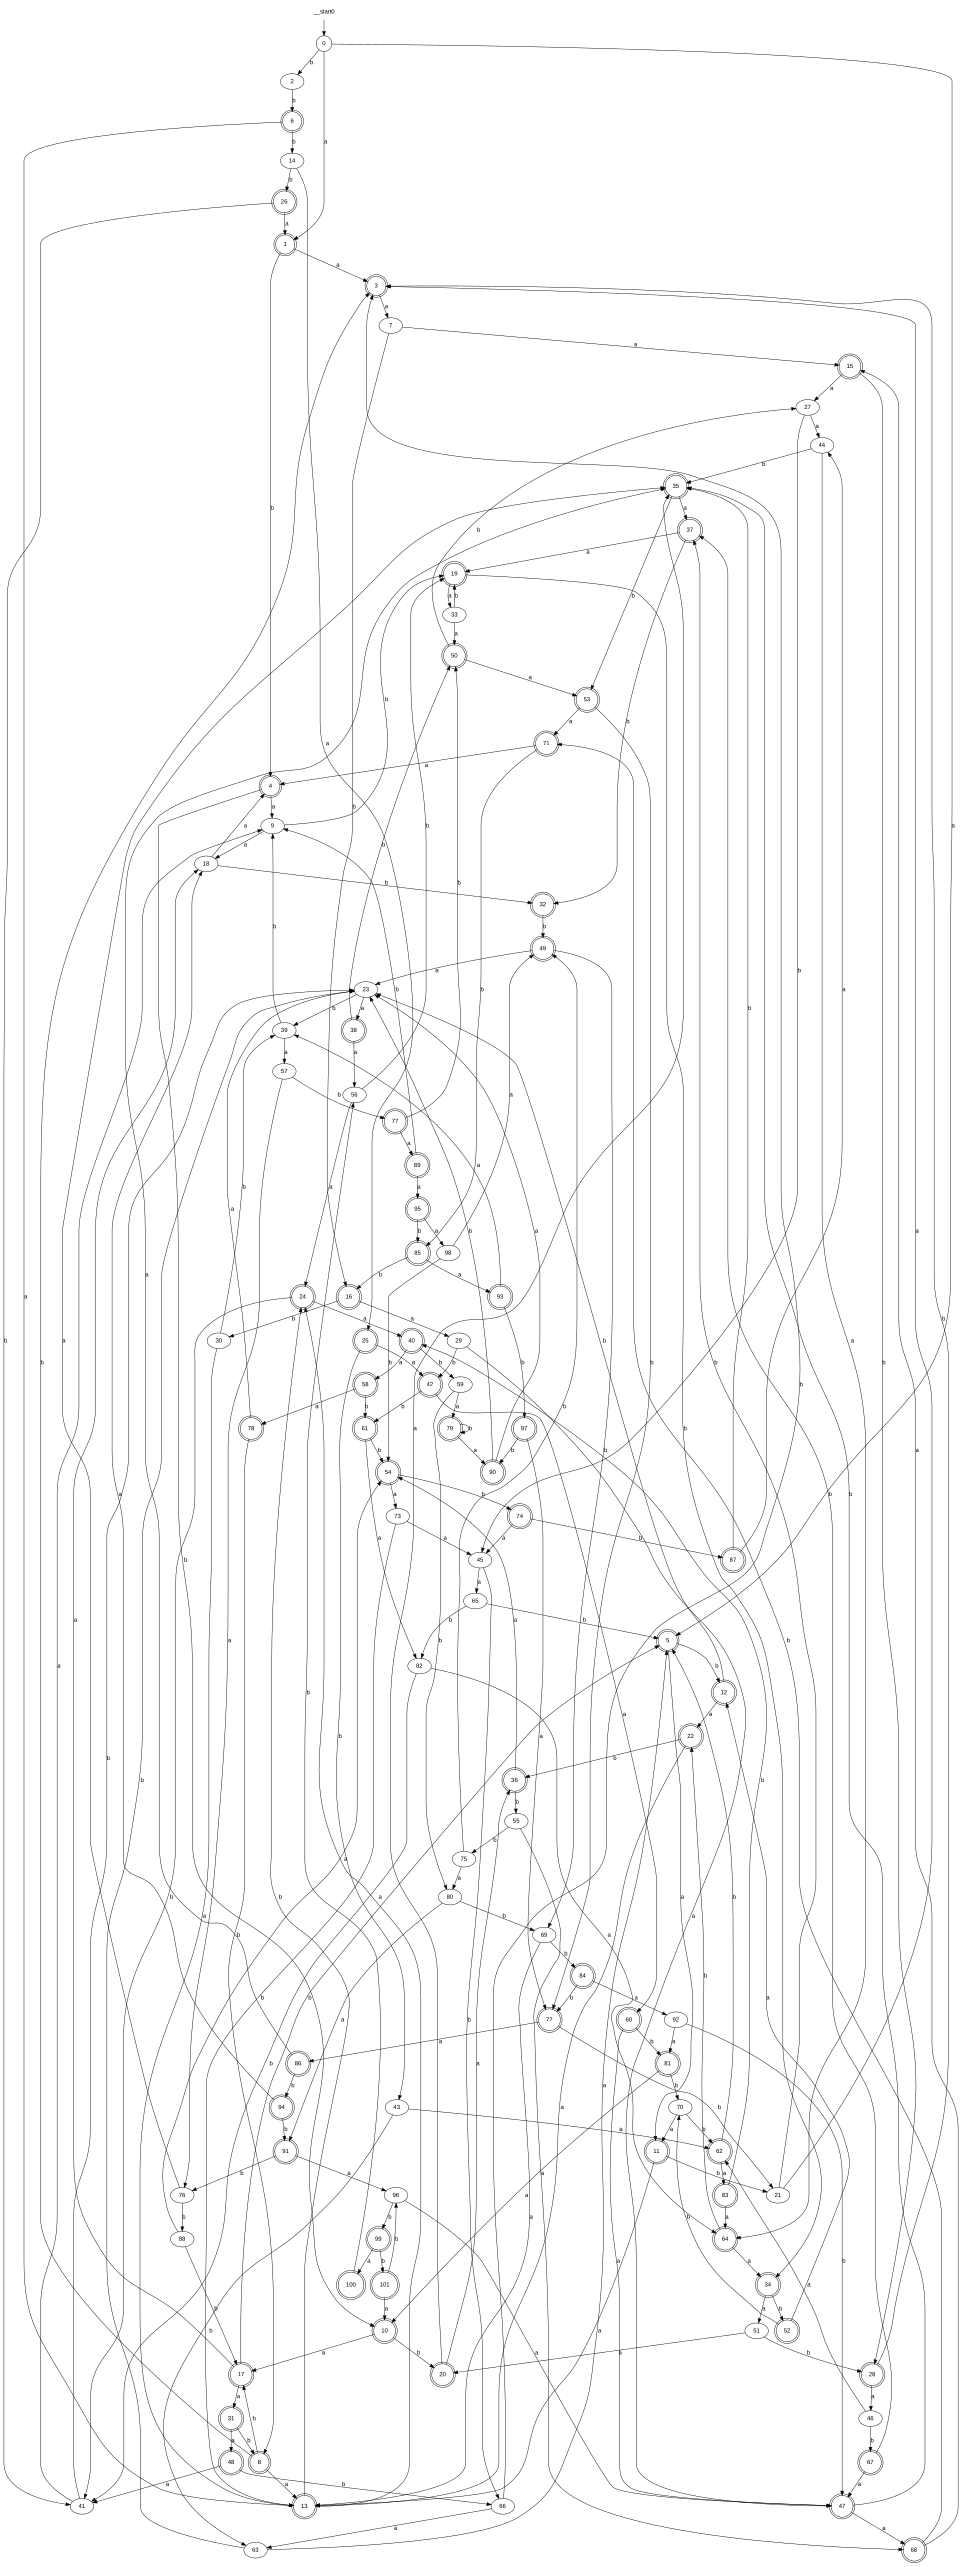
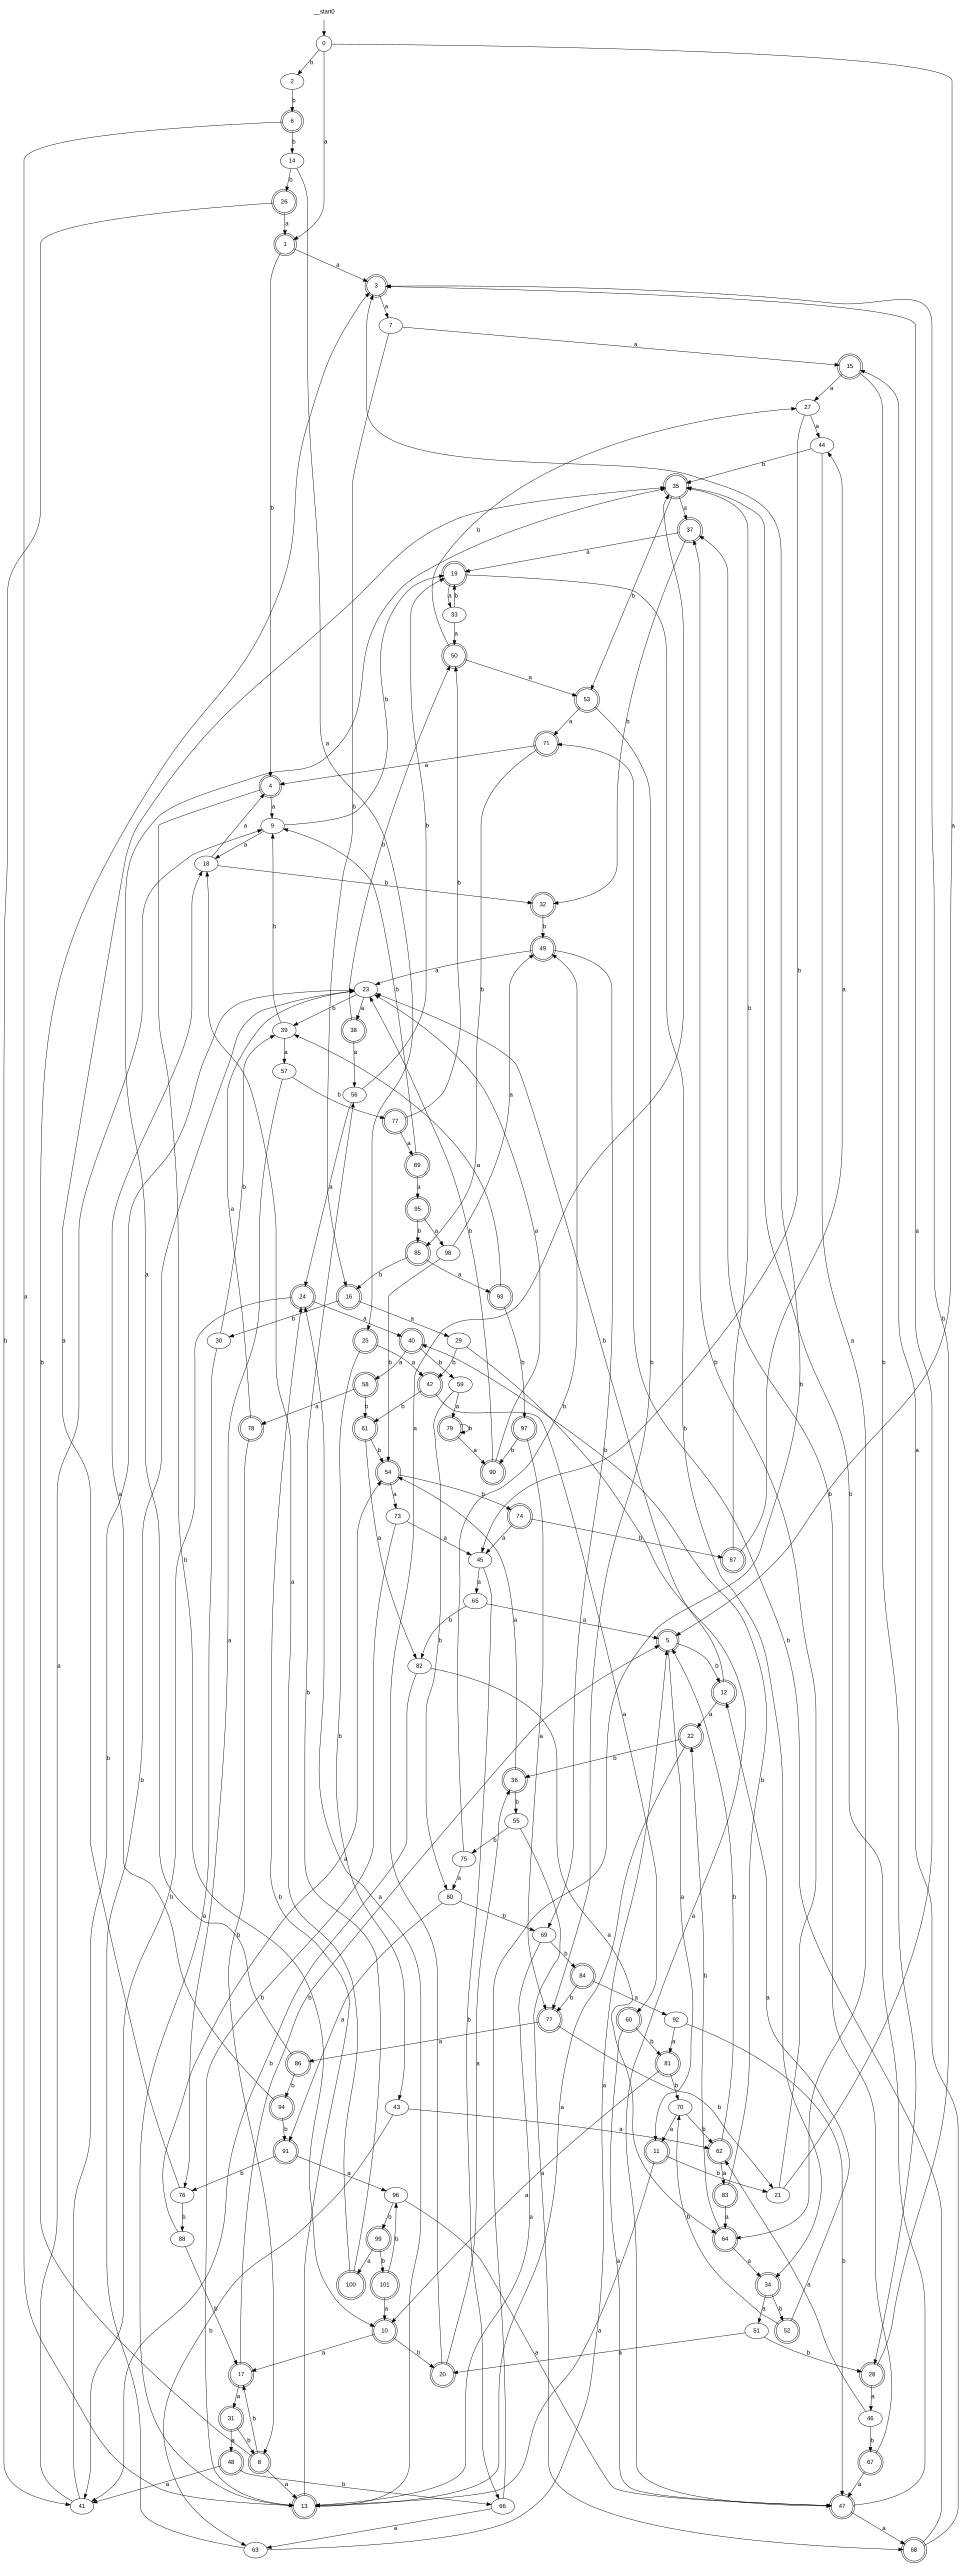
(584, 1620) -> (584, 1620)
(74, 1639) -> (291, 1578)
